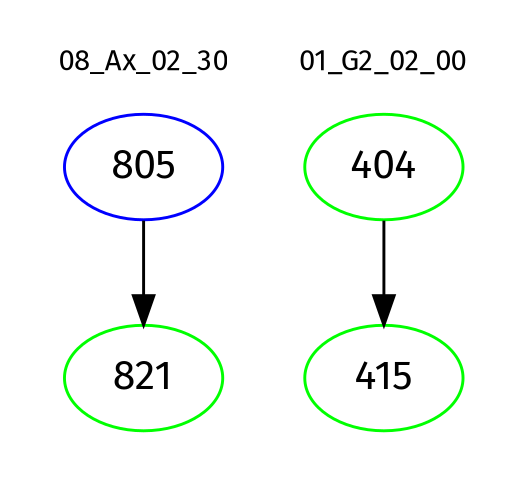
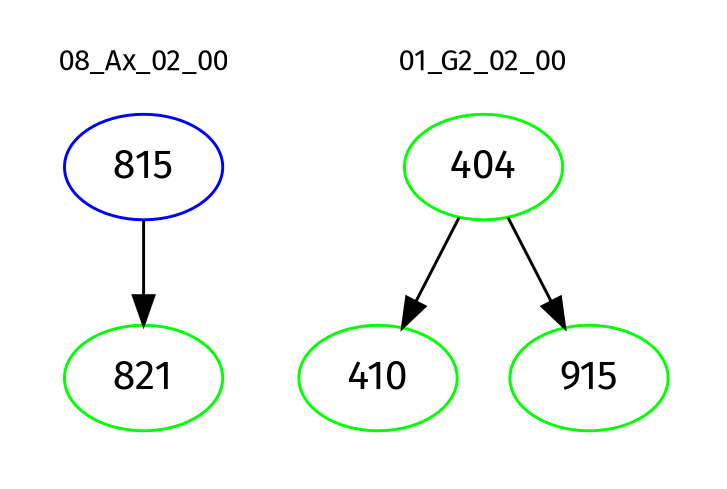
(144, 63) -> (144, 63)
(144, 167) -> (144, 167)
none -> (378, 378)
(384, 378) -> (589, 378)
